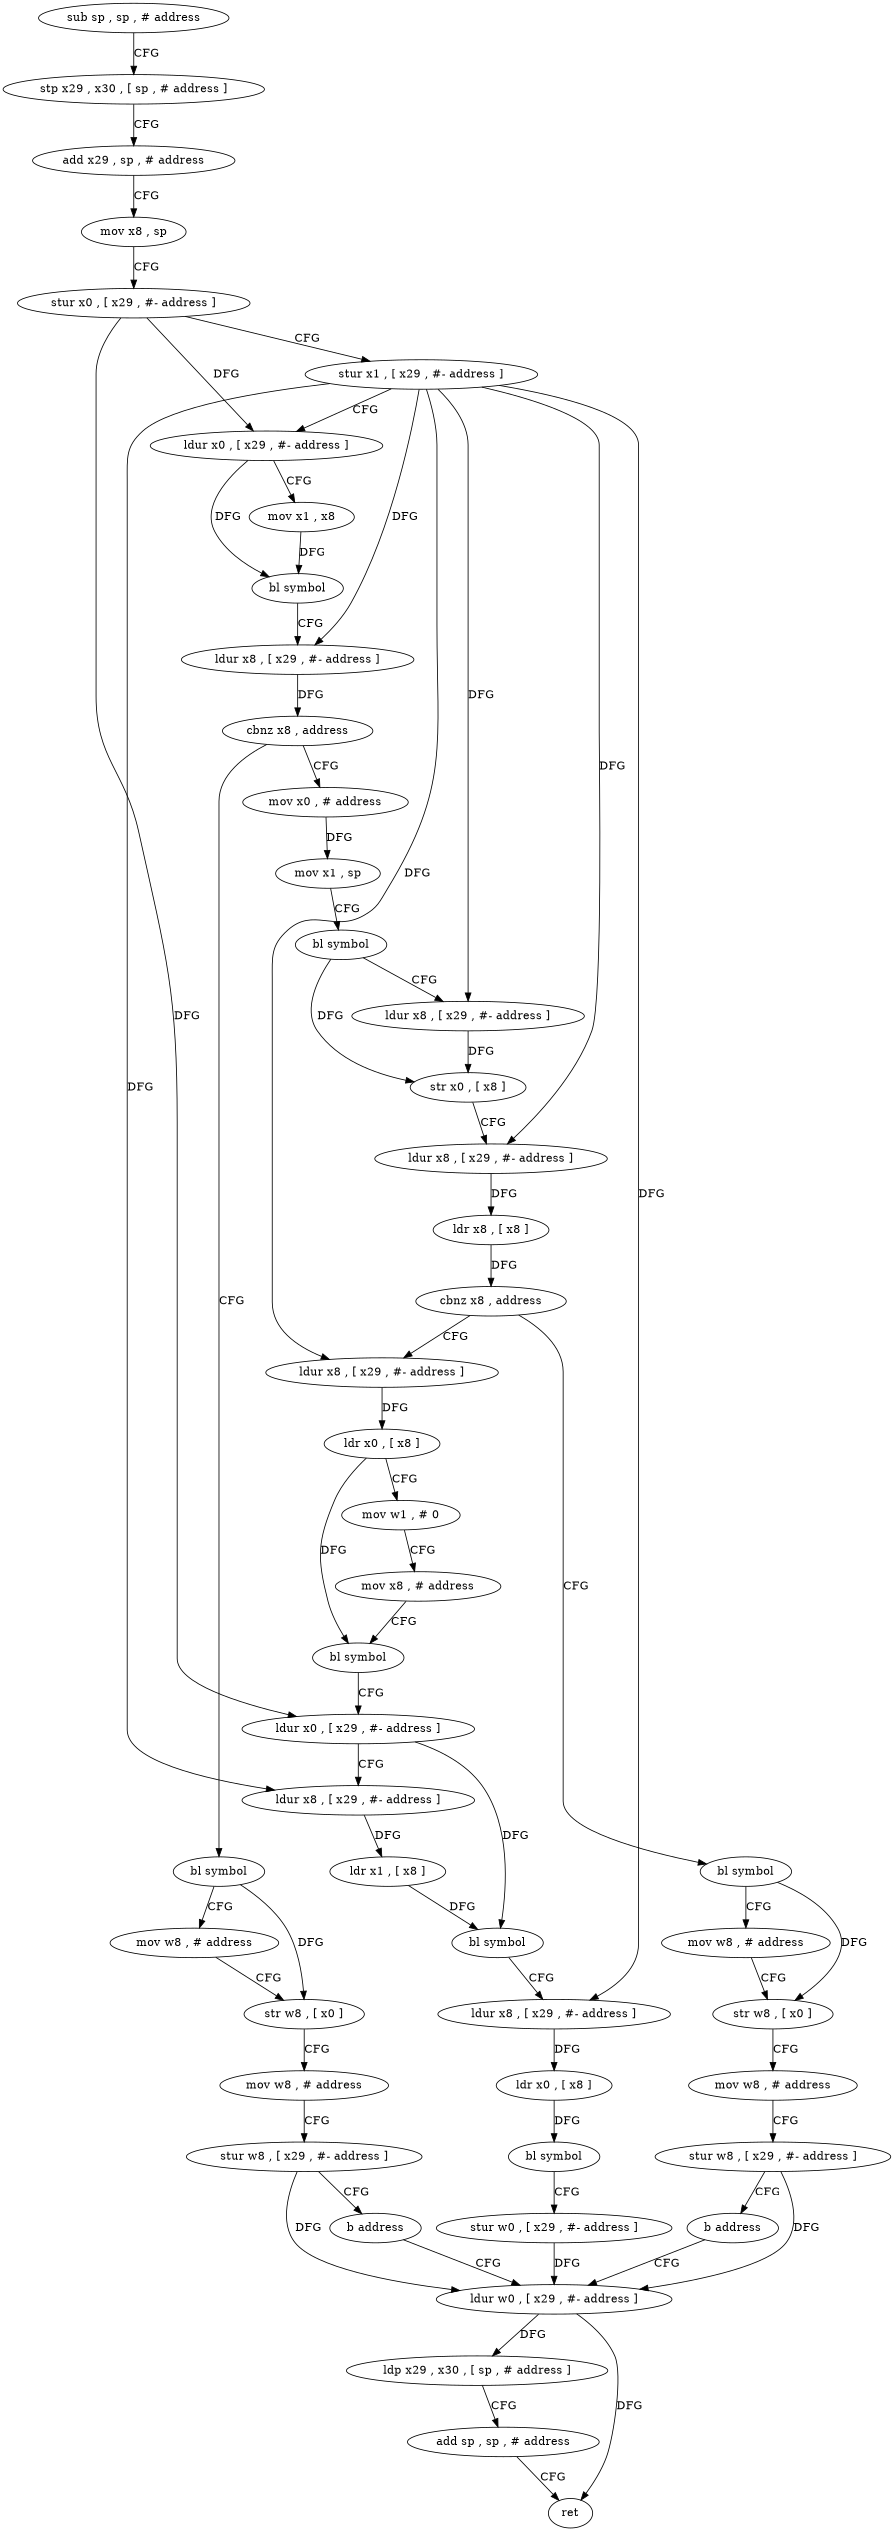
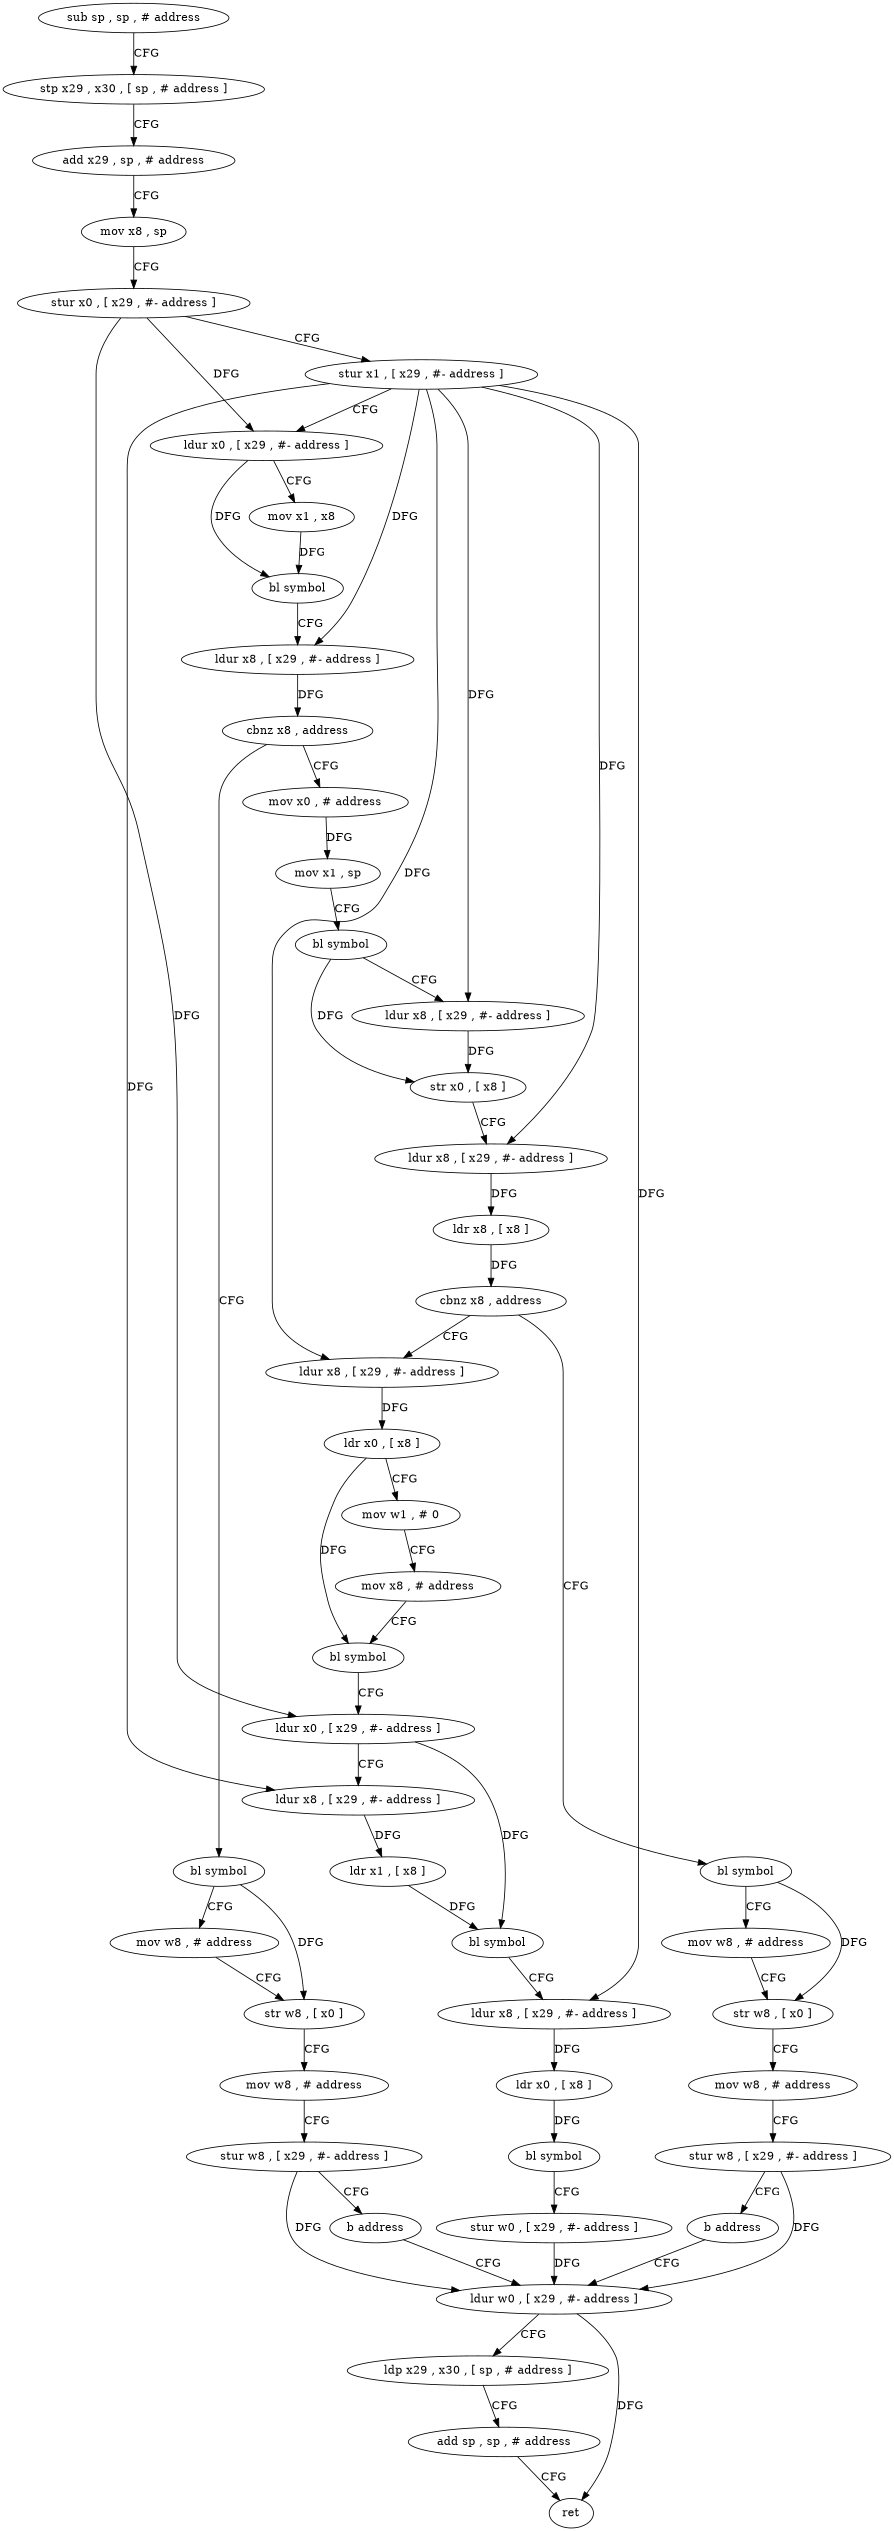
(533, 2335) -> (534, 2335)
